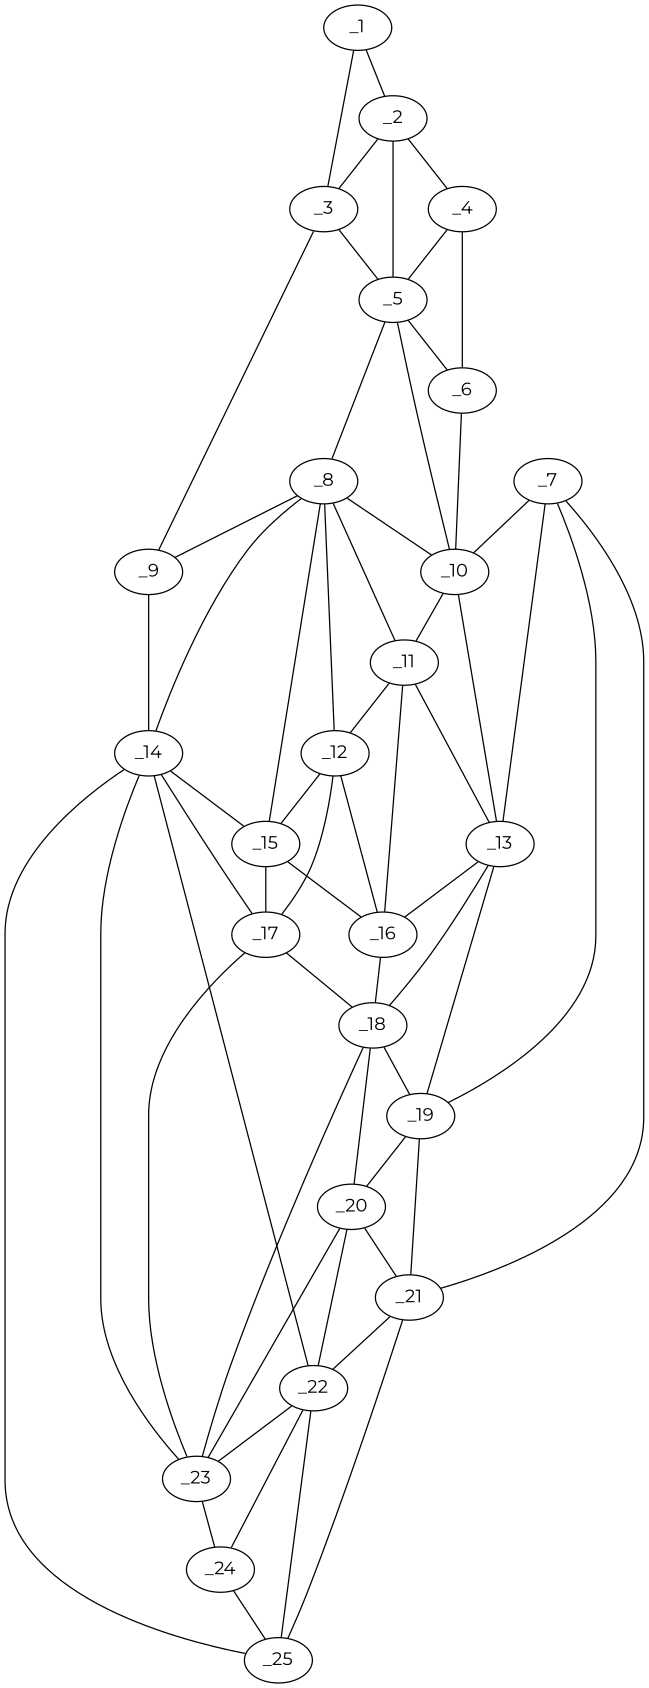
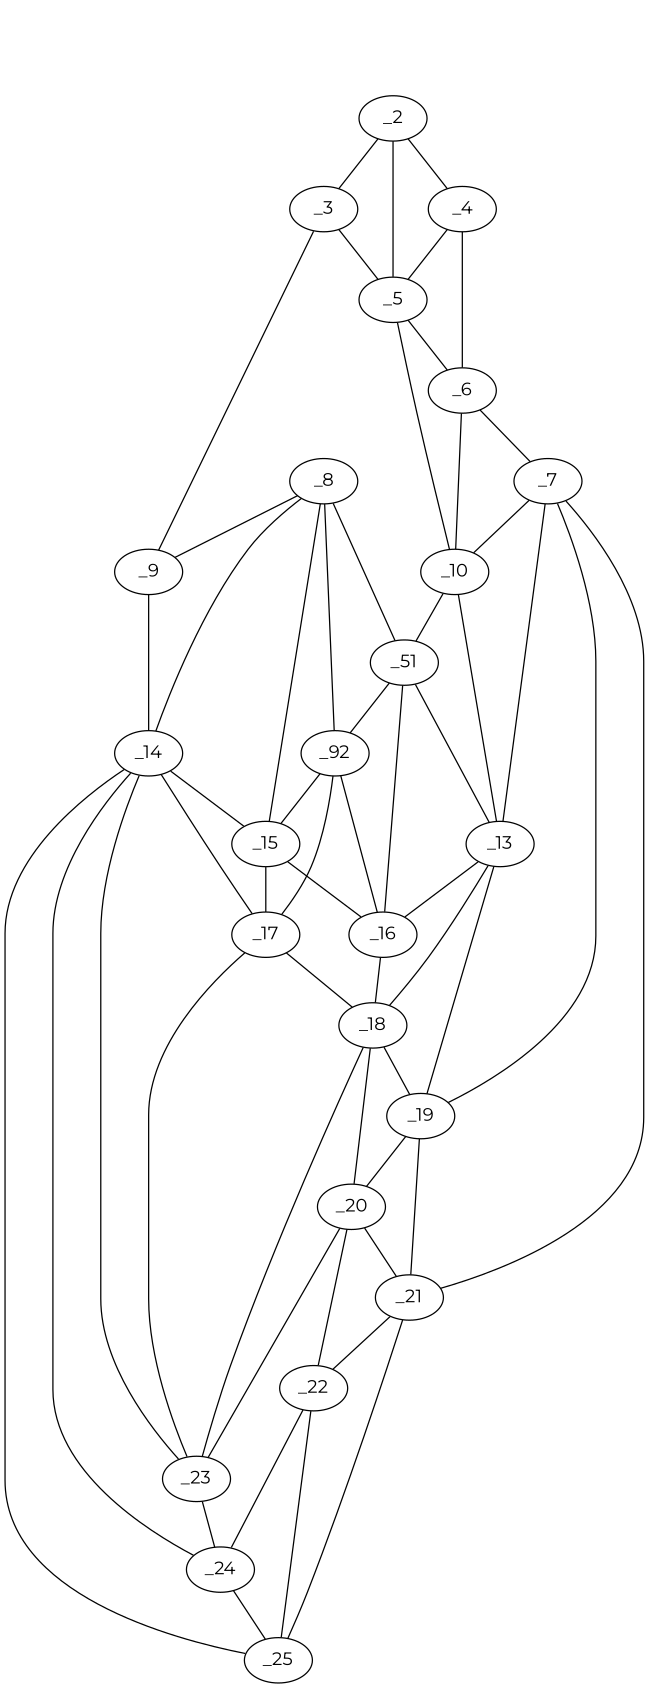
(358, 28) -> none
(358, 390) -> none
none -> (505, 436)
(389, 527) -> none
(404, 663) -> (404, 663)
(335, 753) -> (335, 753)
(231, 1071) -> (53, 1184)
(255, 1434) -> none
